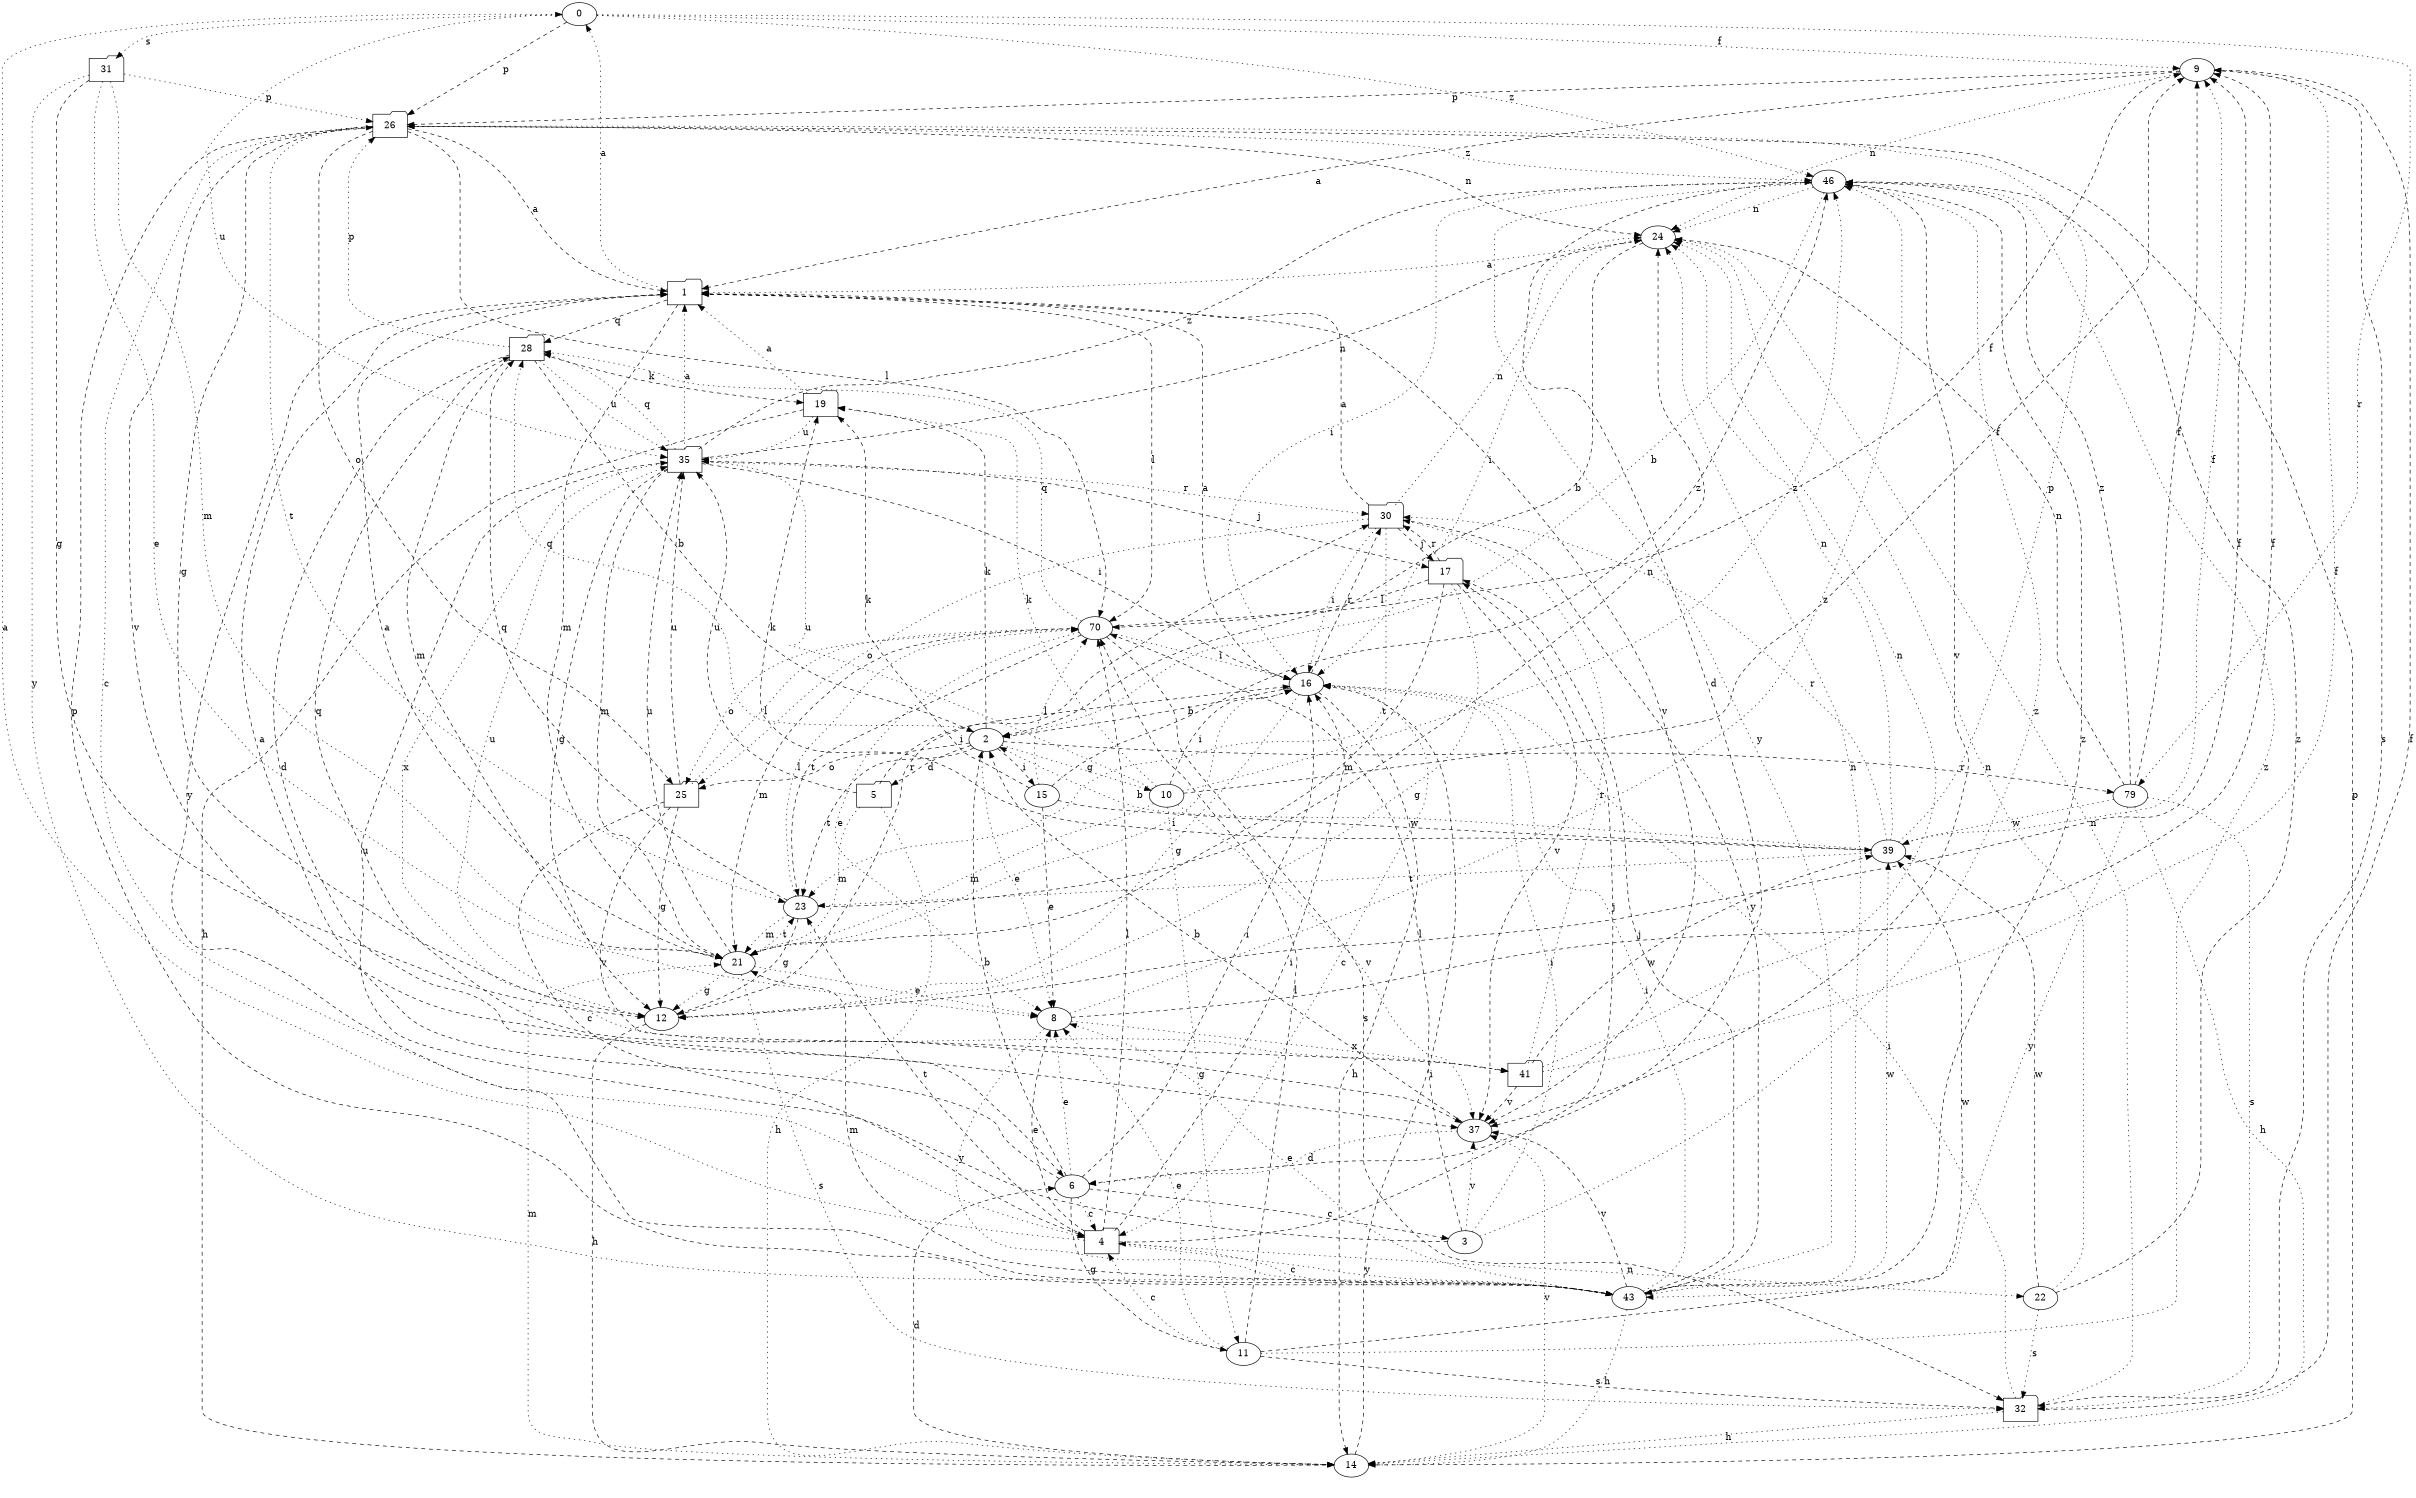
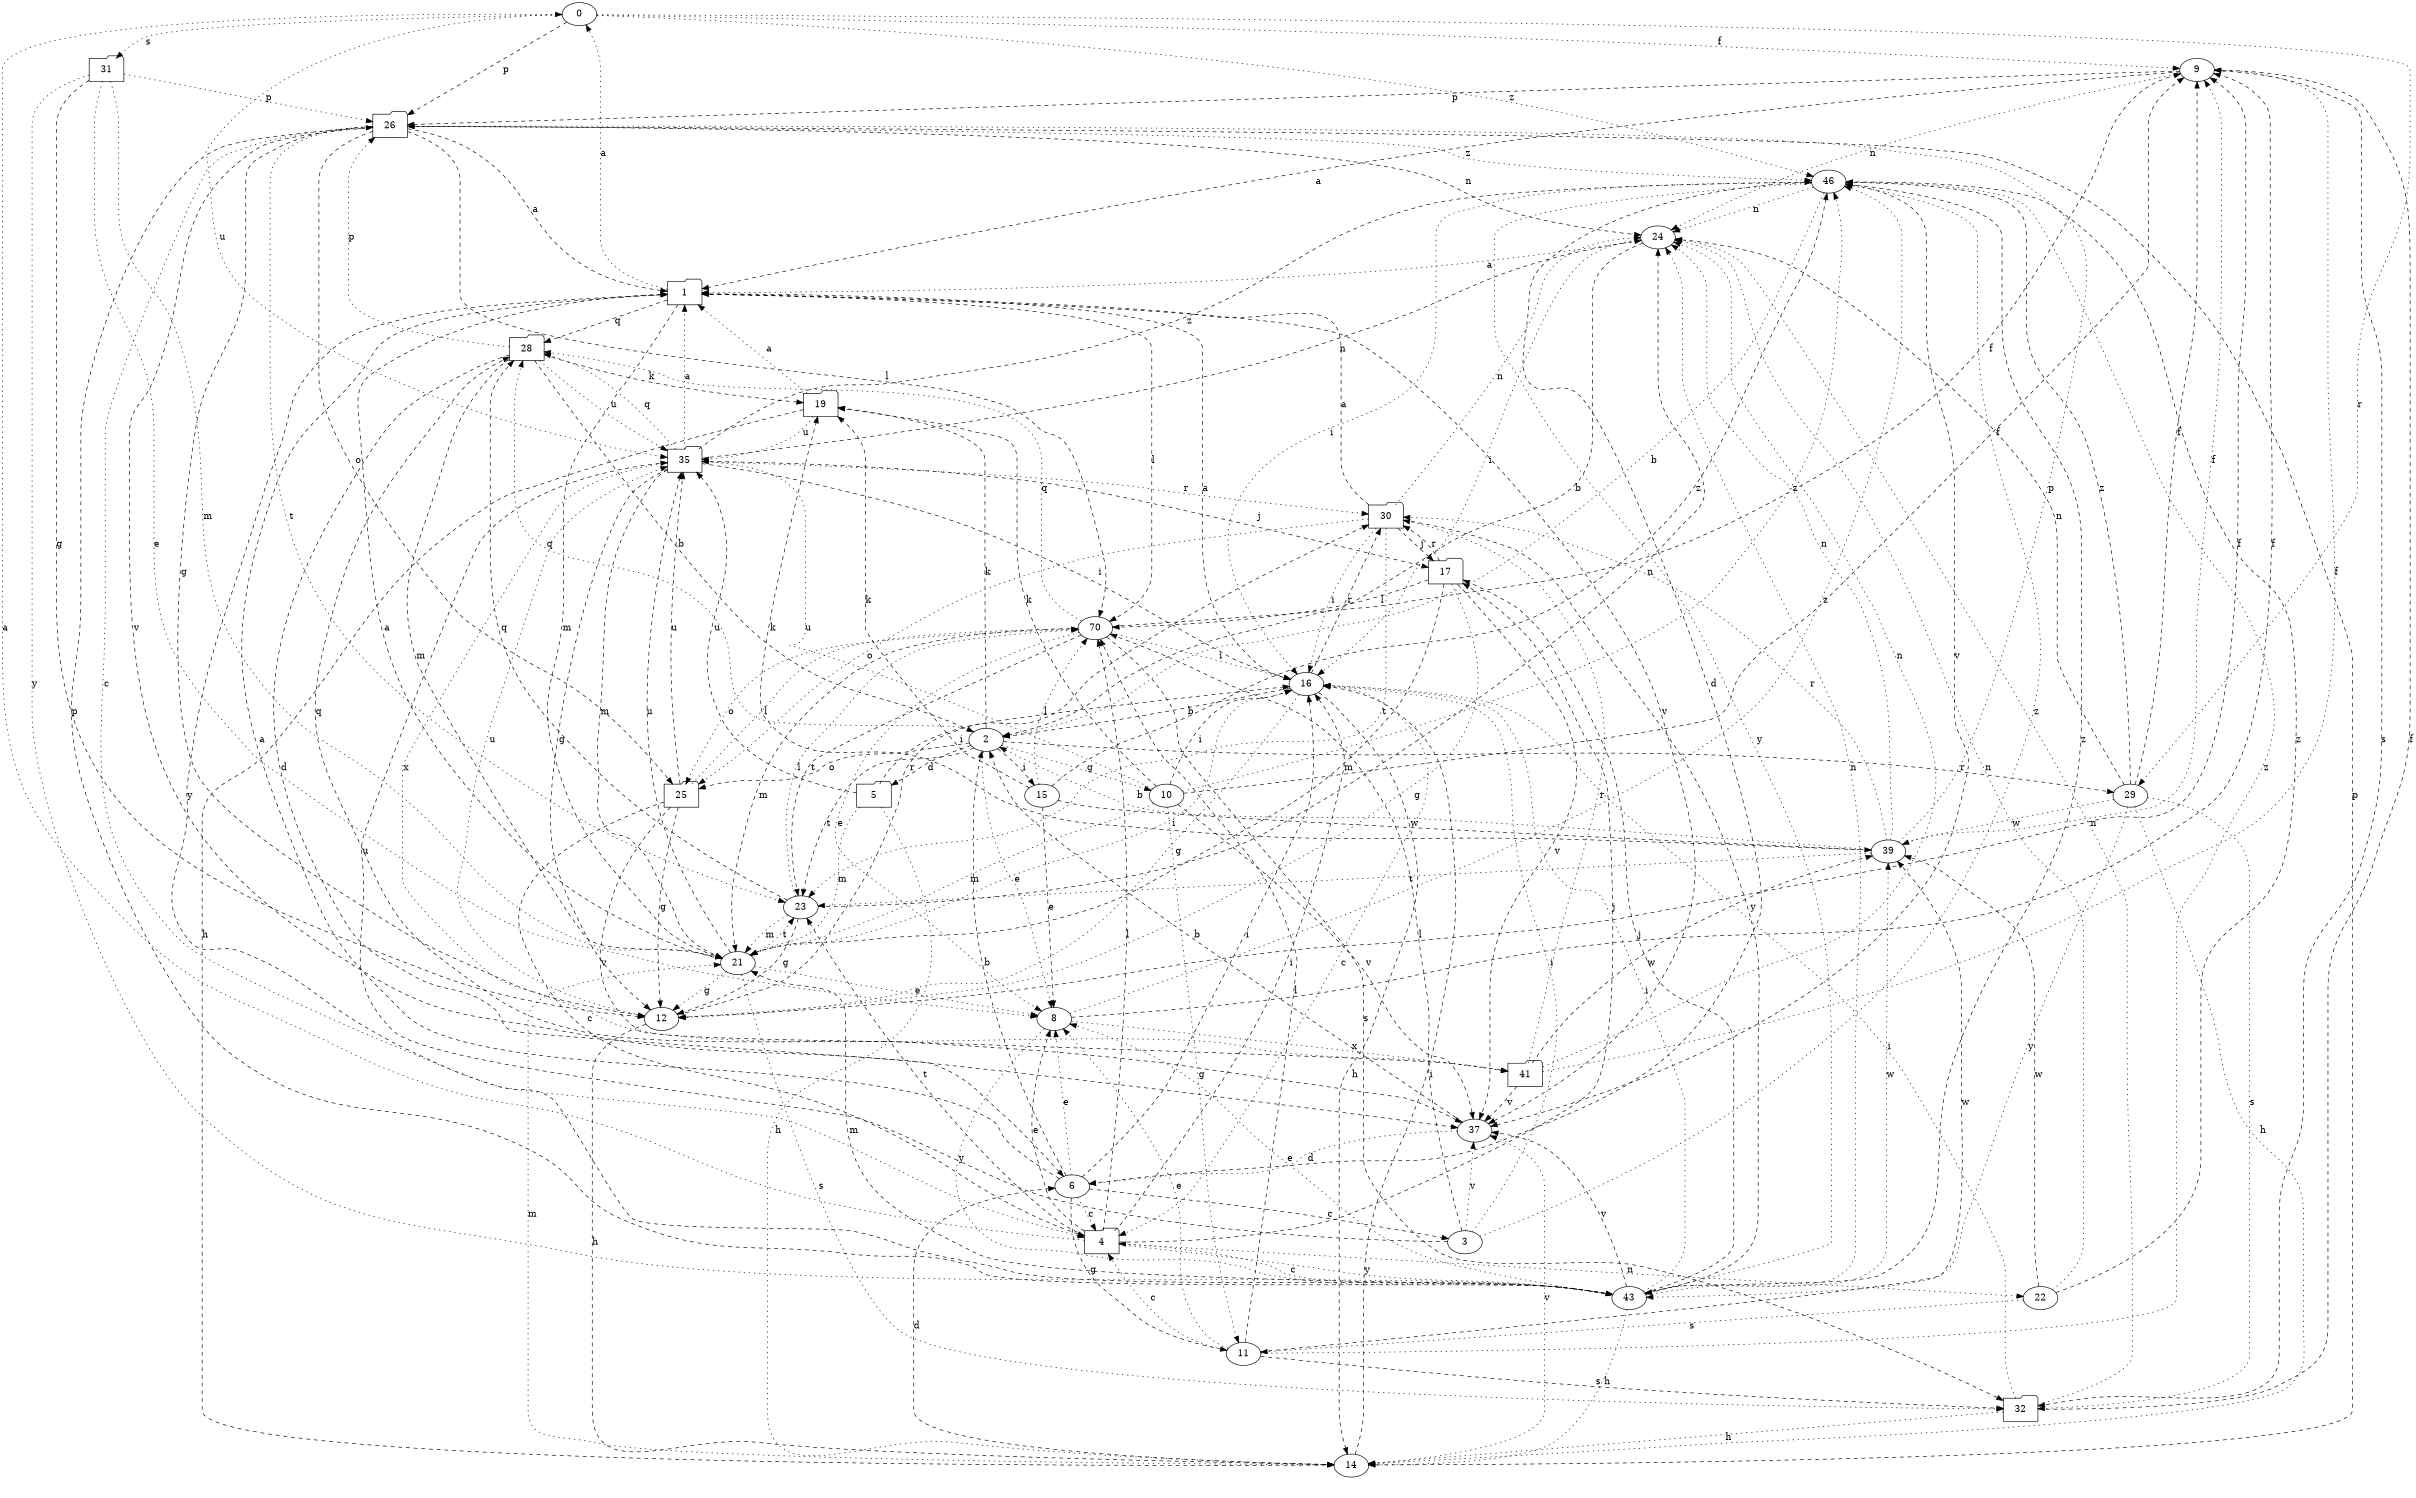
(1018, 551) -> (1018, 551)
(2130, 796) -> (2130, 796)
(1312, 916) -> (1312, 916)
(2031, 1351) -> (1645, 1326)
